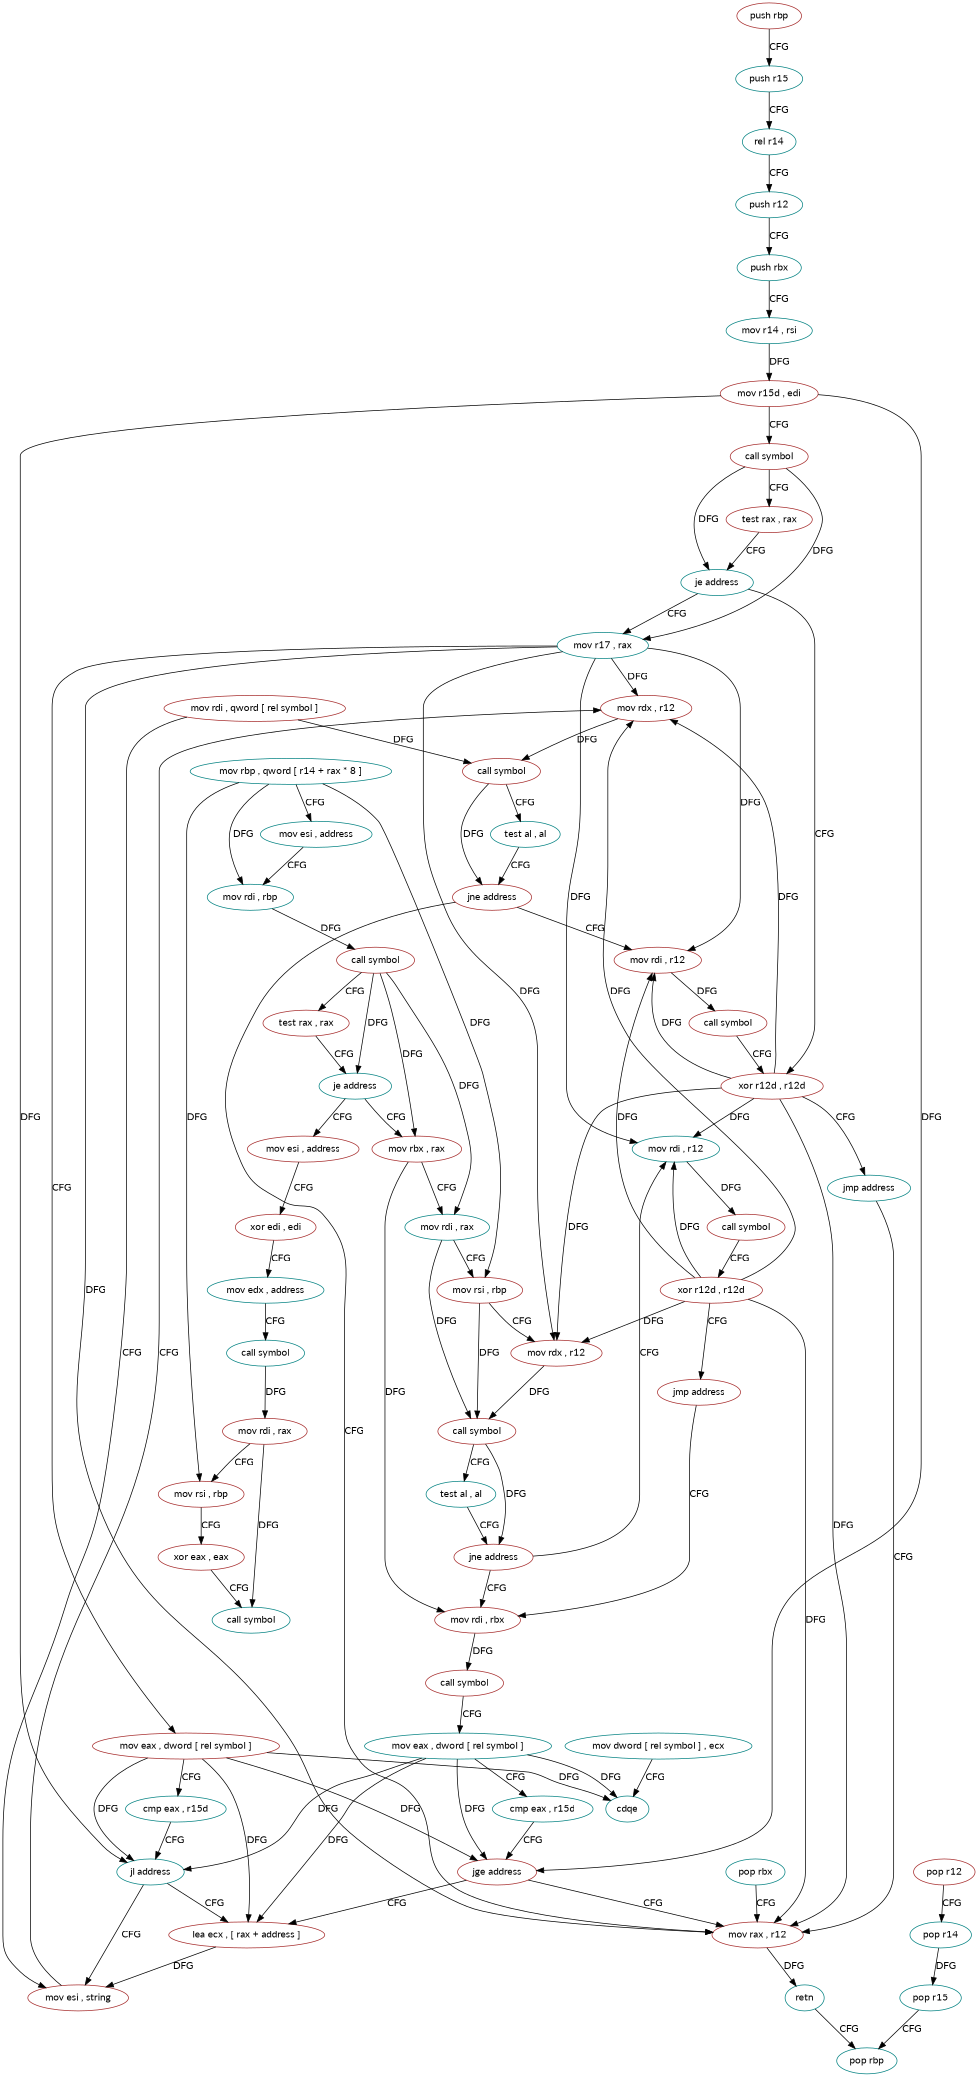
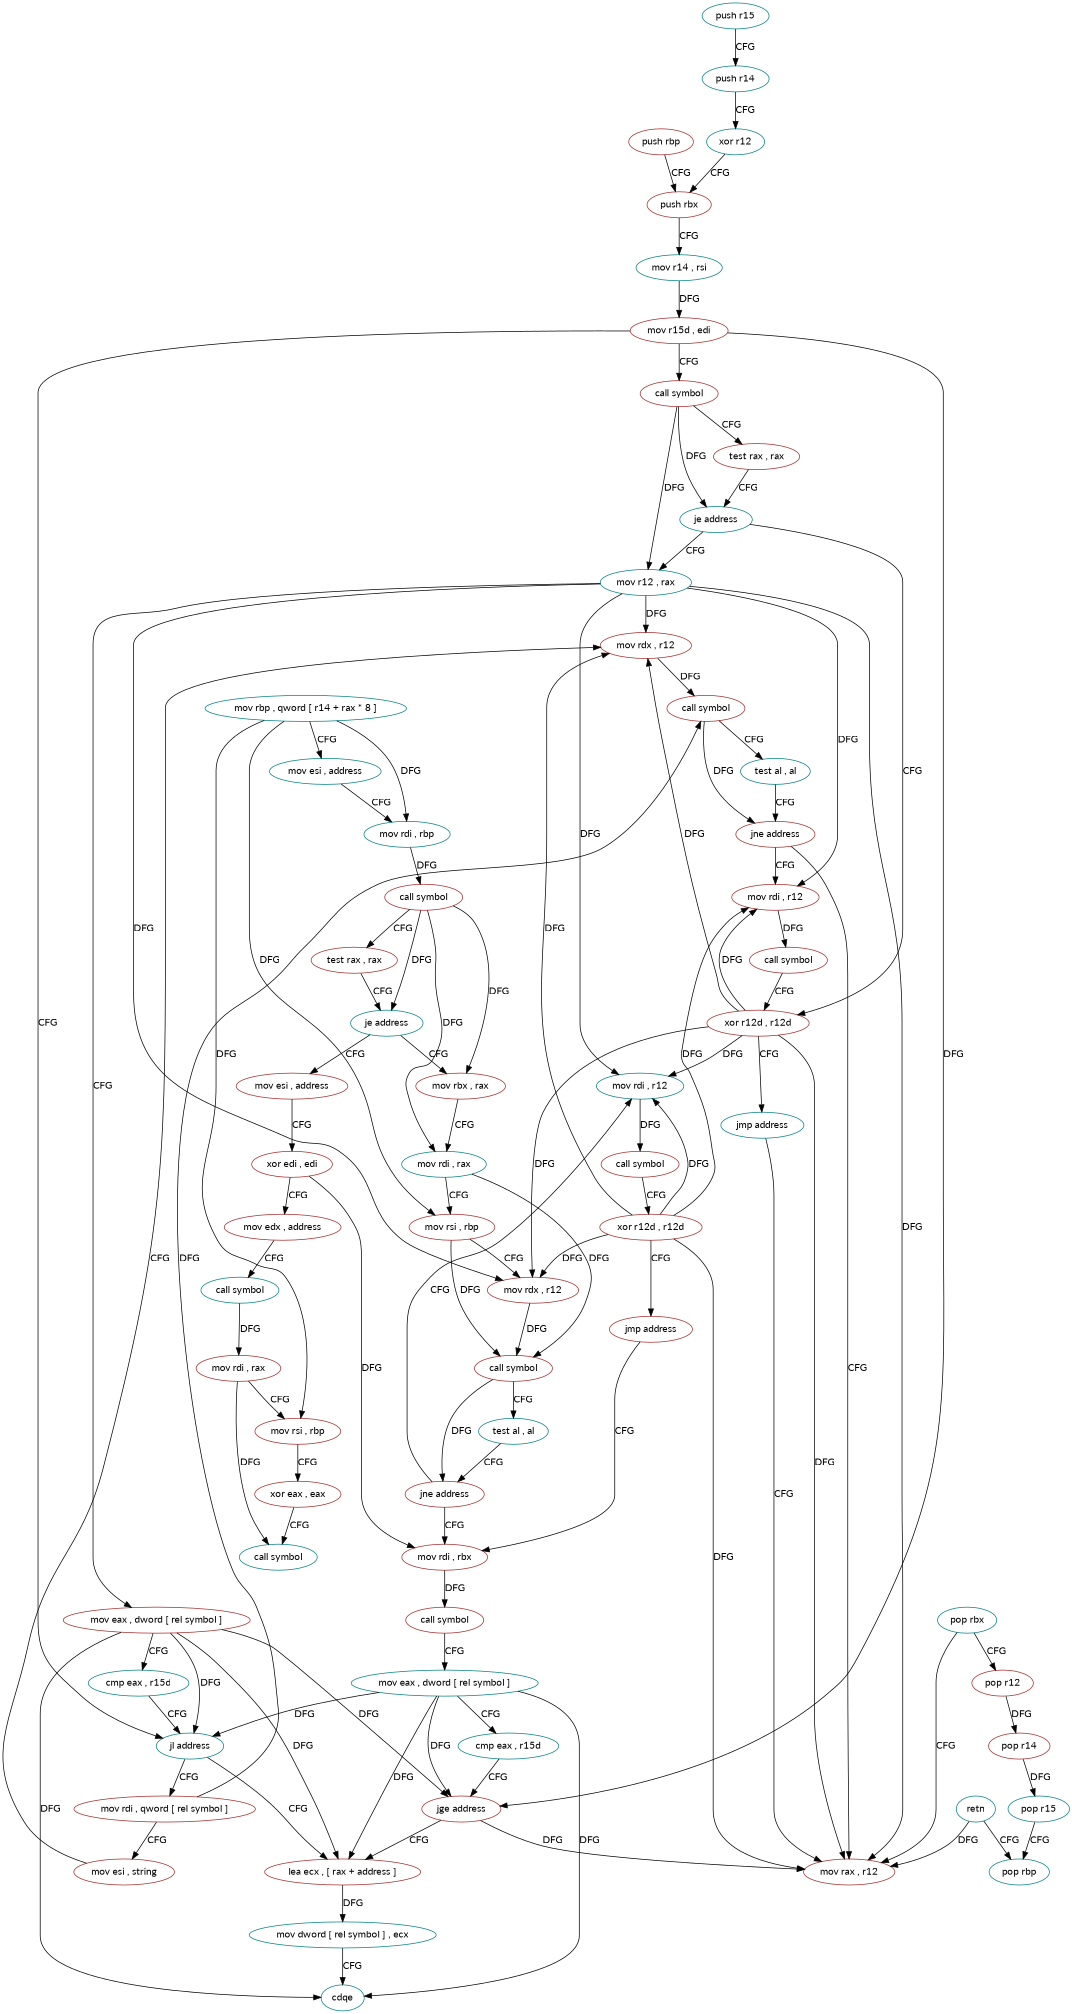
(769, 44) -> (669, 170)
(769, 142) -> (736, 79)
(769, 205) -> (736, 142)
(769, 268) -> (679, 205)
(603, 645) -> (646, 583)
(31, 1118) -> (48, 1023)
(266, 1290) -> (283, 1227)
(385, 1397) -> (361, 1362)
none -> (983, 1648)
(653, 1903) -> (553, 1841)
(952, 1903) -> (1022, 1715)
(116, 1932) -> (179, 1774)
(941, 1935) -> (1019, 1746)
(779, 1964) -> (938, 1851)
(164, 1966) -> (343, 1900)
